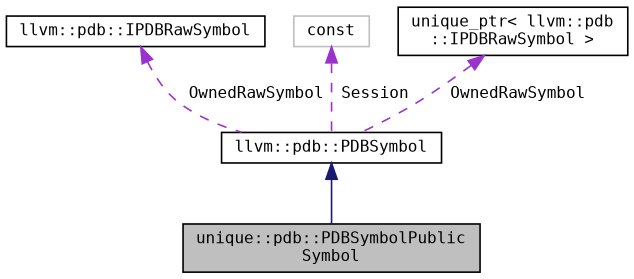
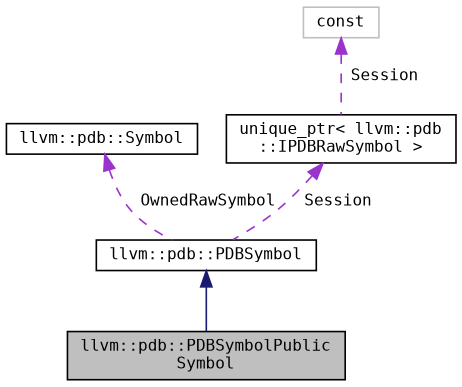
(136, 31) -> (102, 139)
(514, 94) -> (334, 201)
(332, 98) -> (341, 84)
(332, 248) -> (206, 356)
